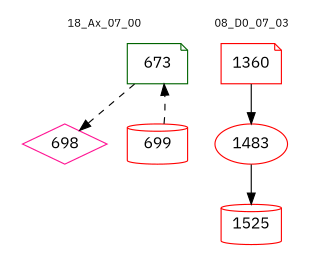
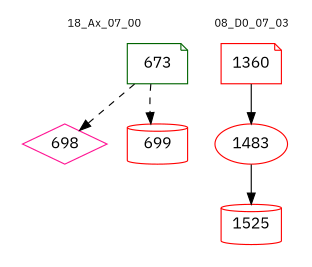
(165, 110) -> (150, 98)
